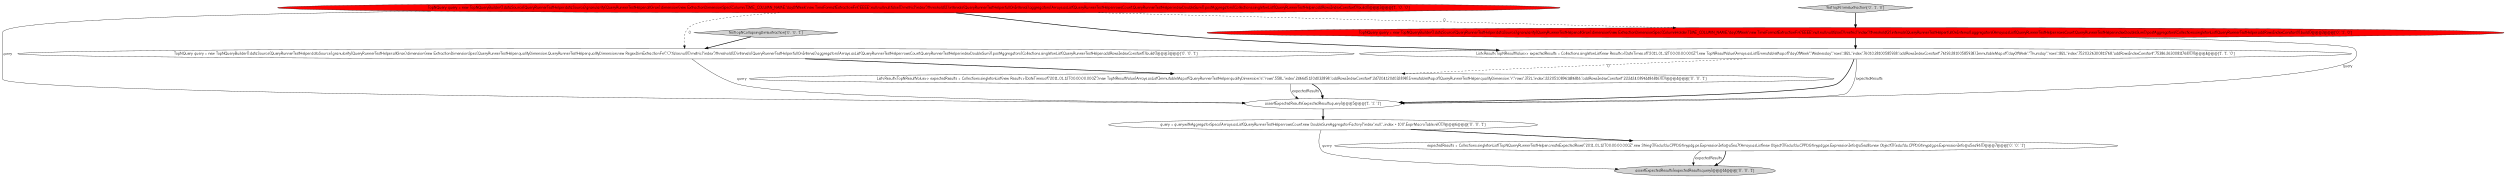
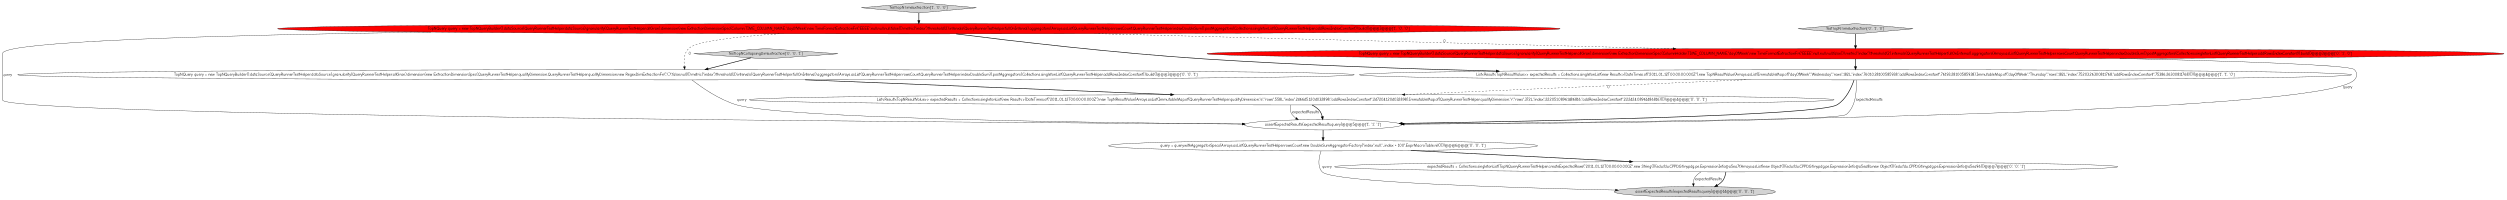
none -> (919, 8)
